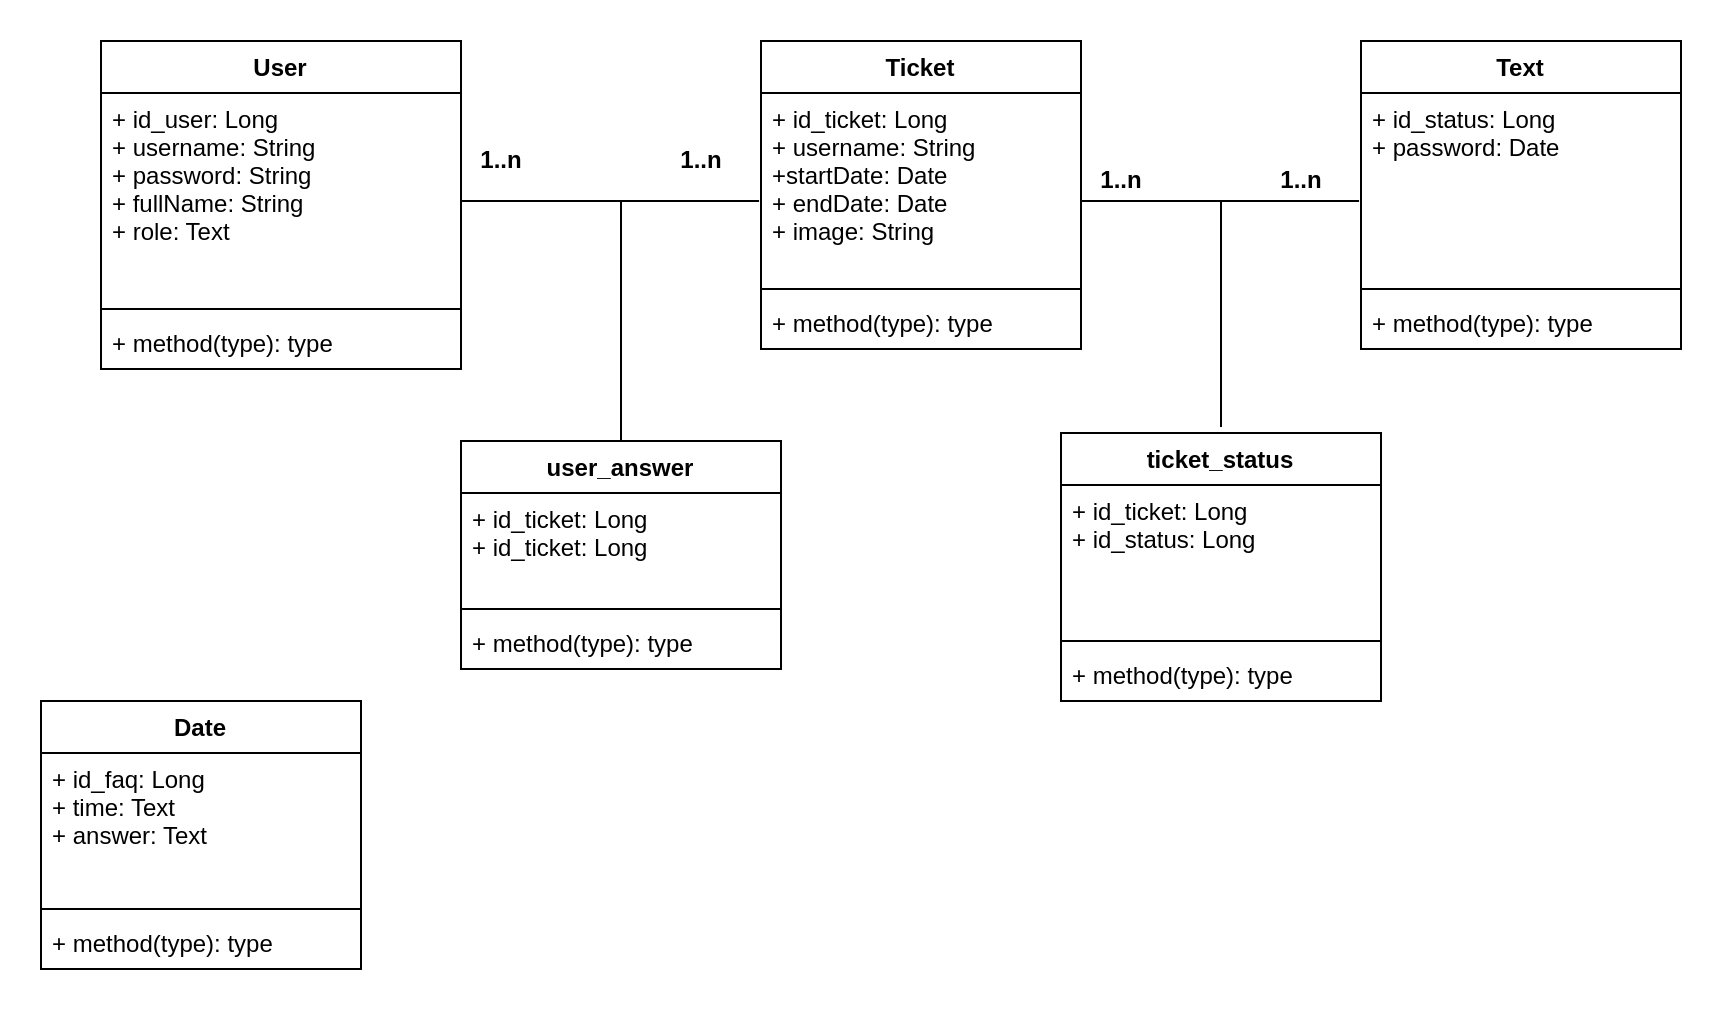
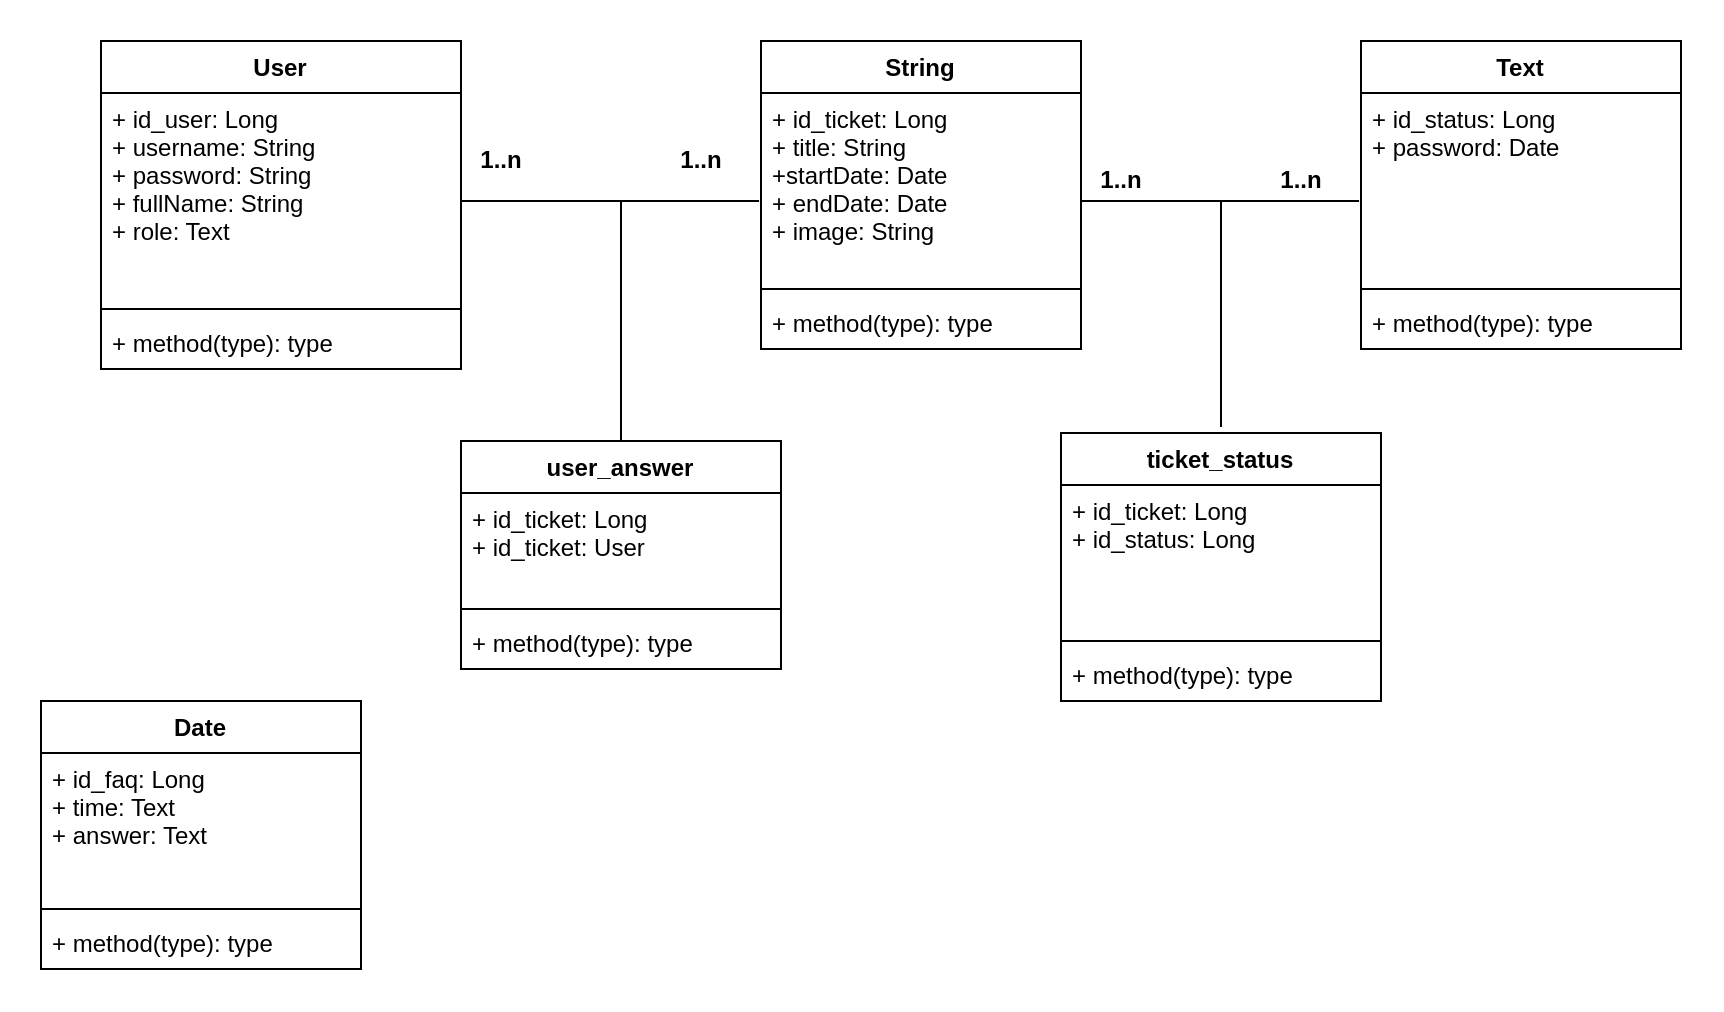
(920, 68) -> (920, 68)
(871, 120) -> (871, 120)
(571, 520) -> (571, 520)
